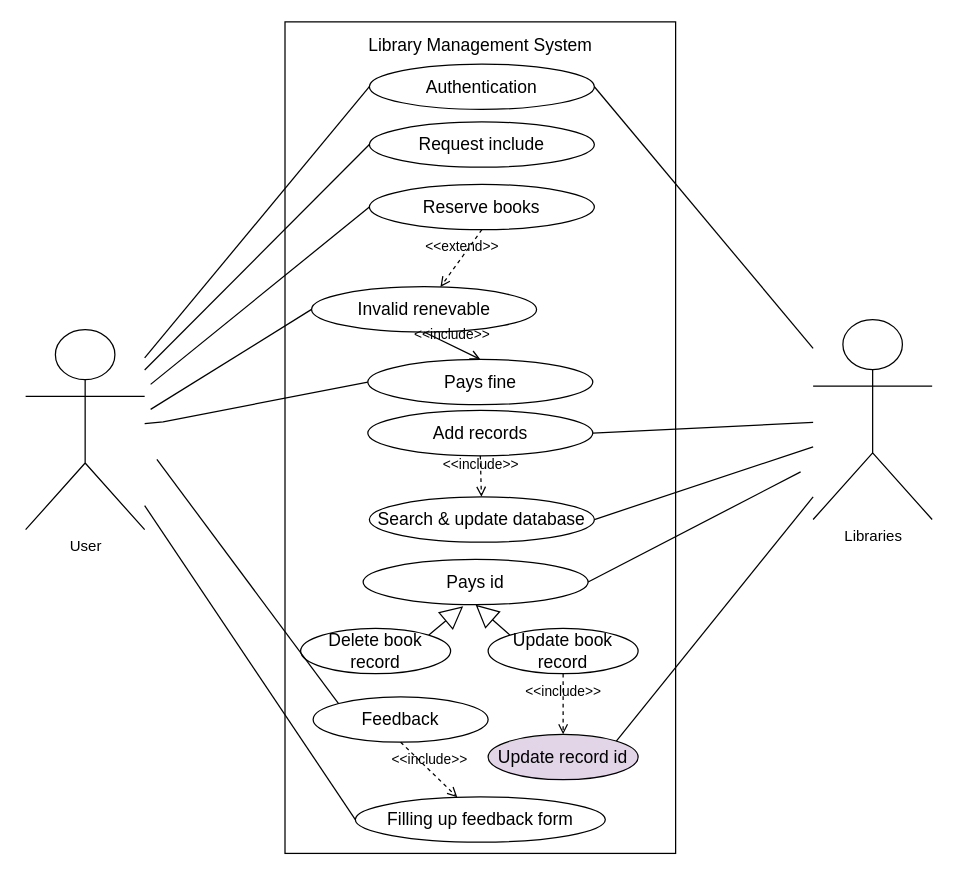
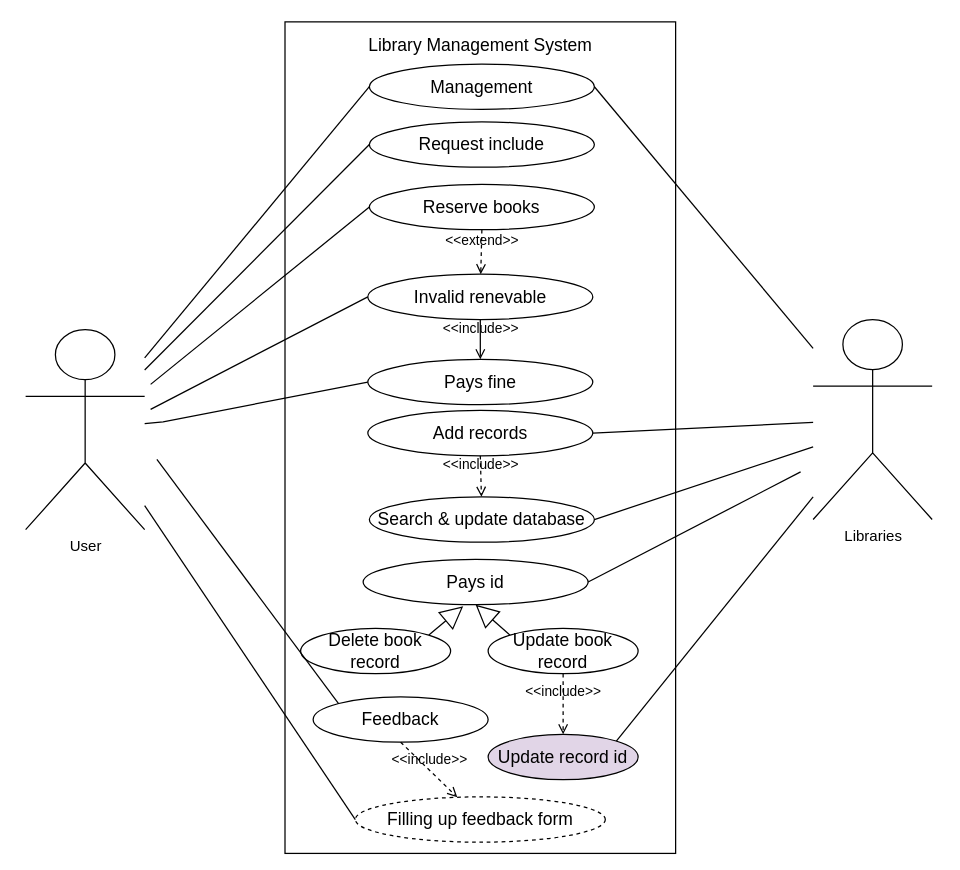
(482, 87) -> (482, 87)
(424, 309) -> (480, 297)
(480, 820) -> (480, 820)
